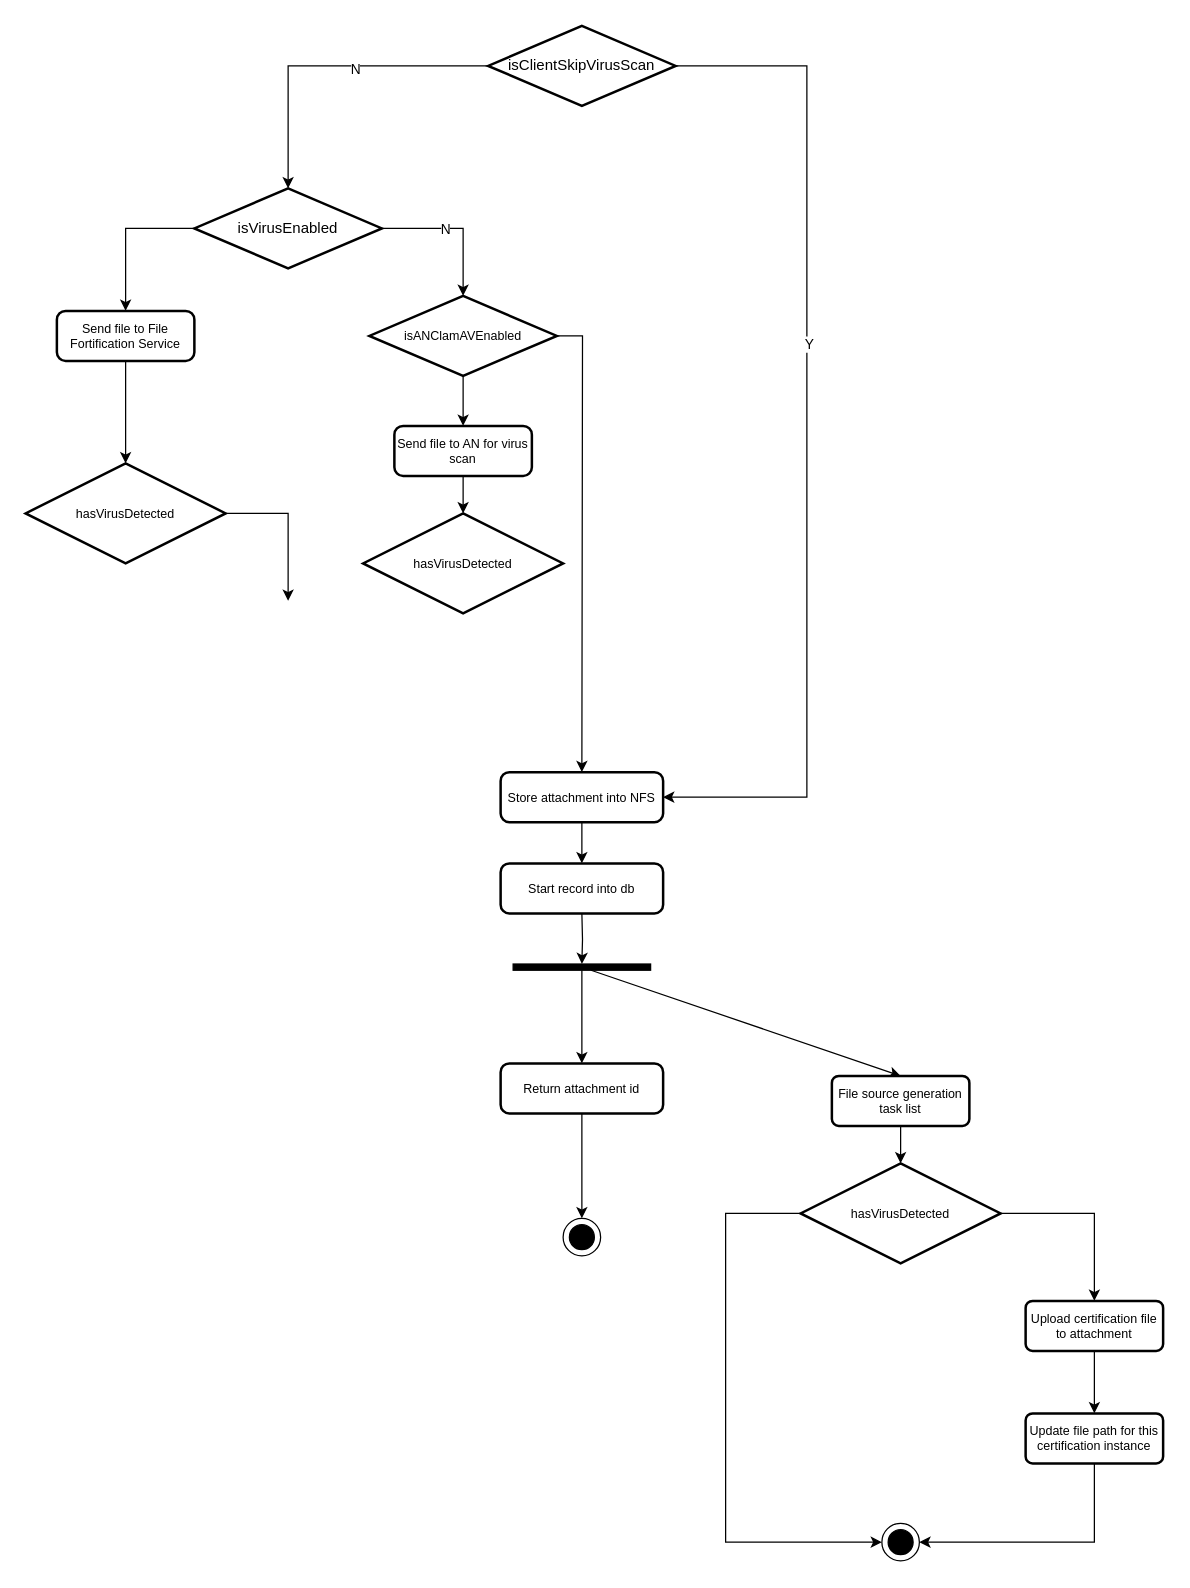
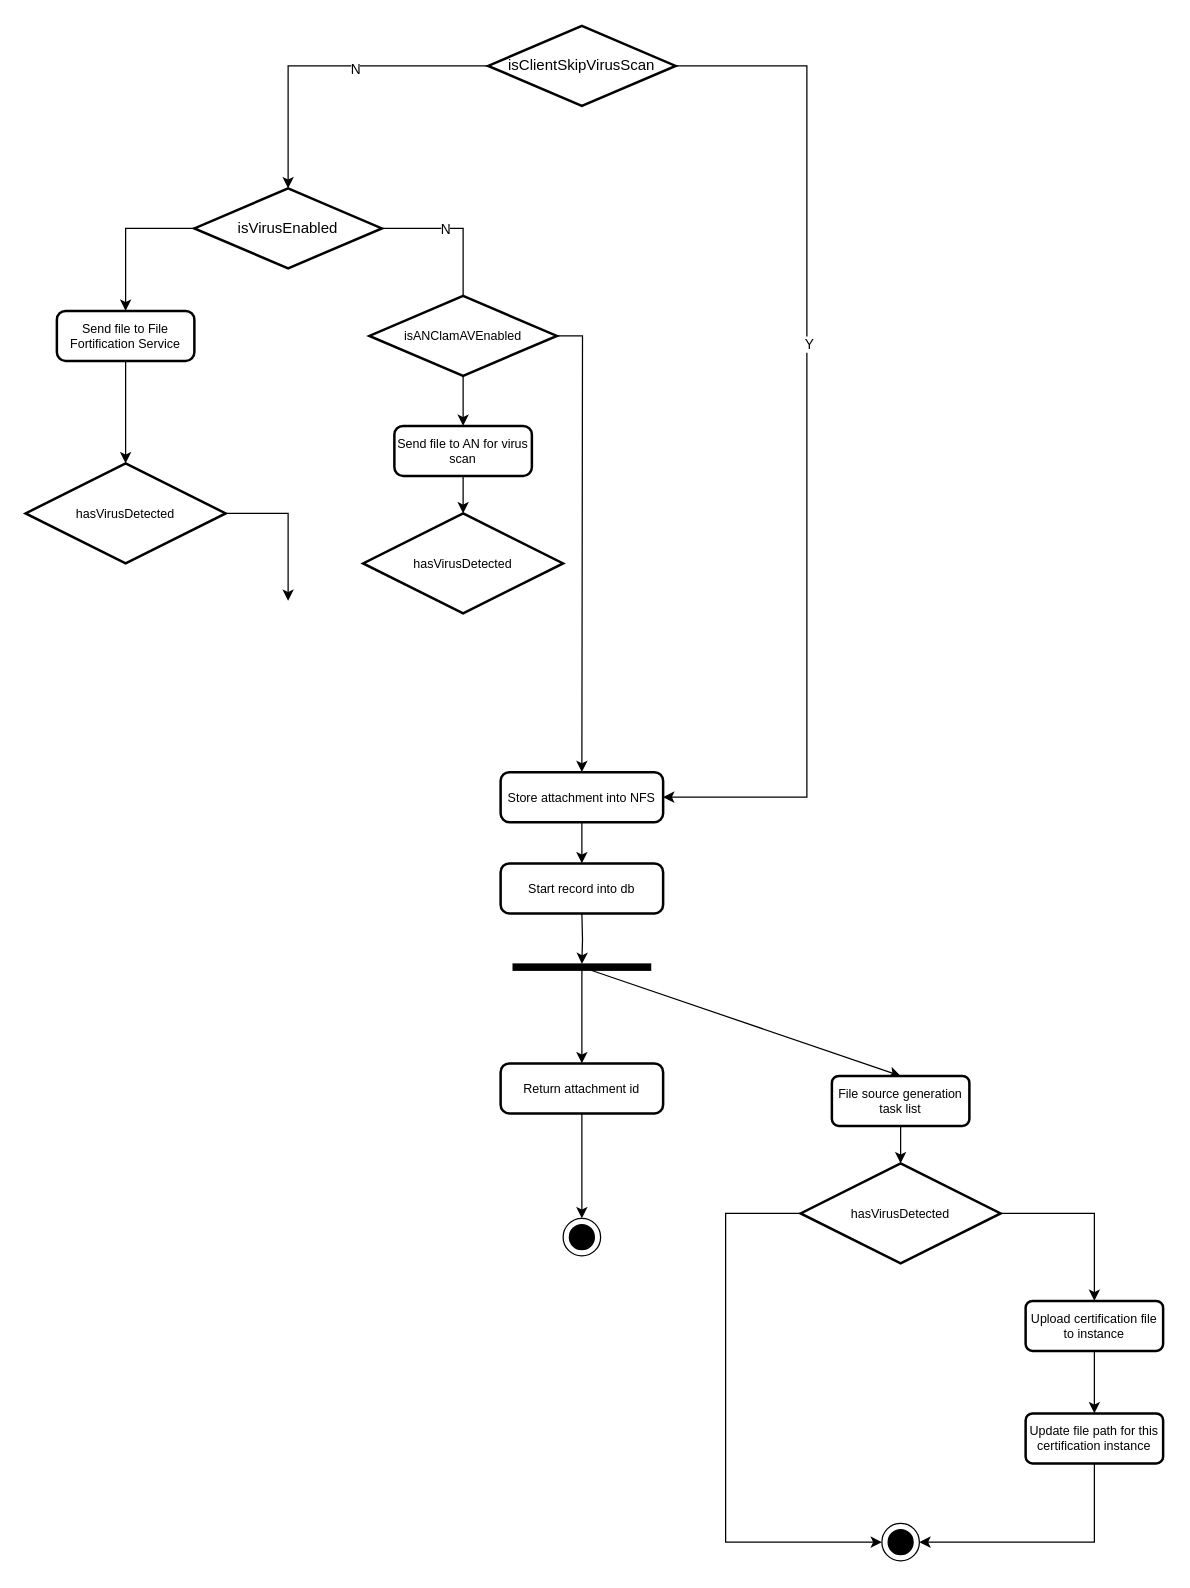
(463, 286) -> (463, 289)
(1094, 1326) -> (1094, 1326)
